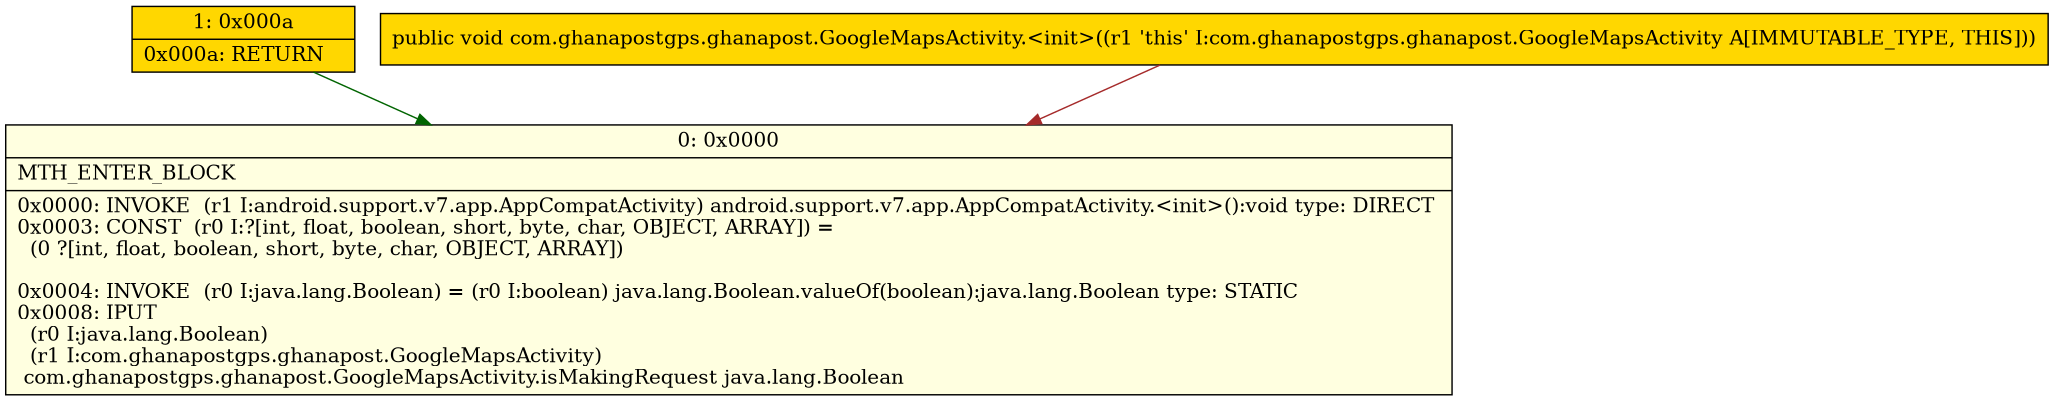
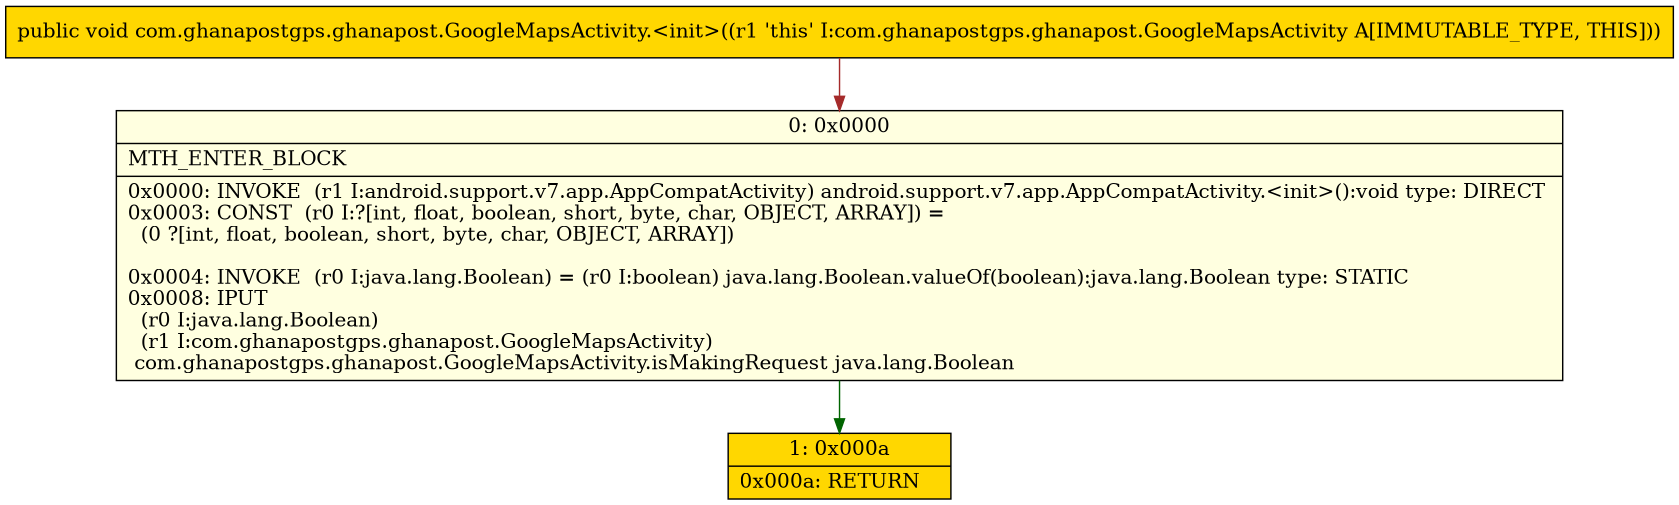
(366, 95) -> (840, 400)
